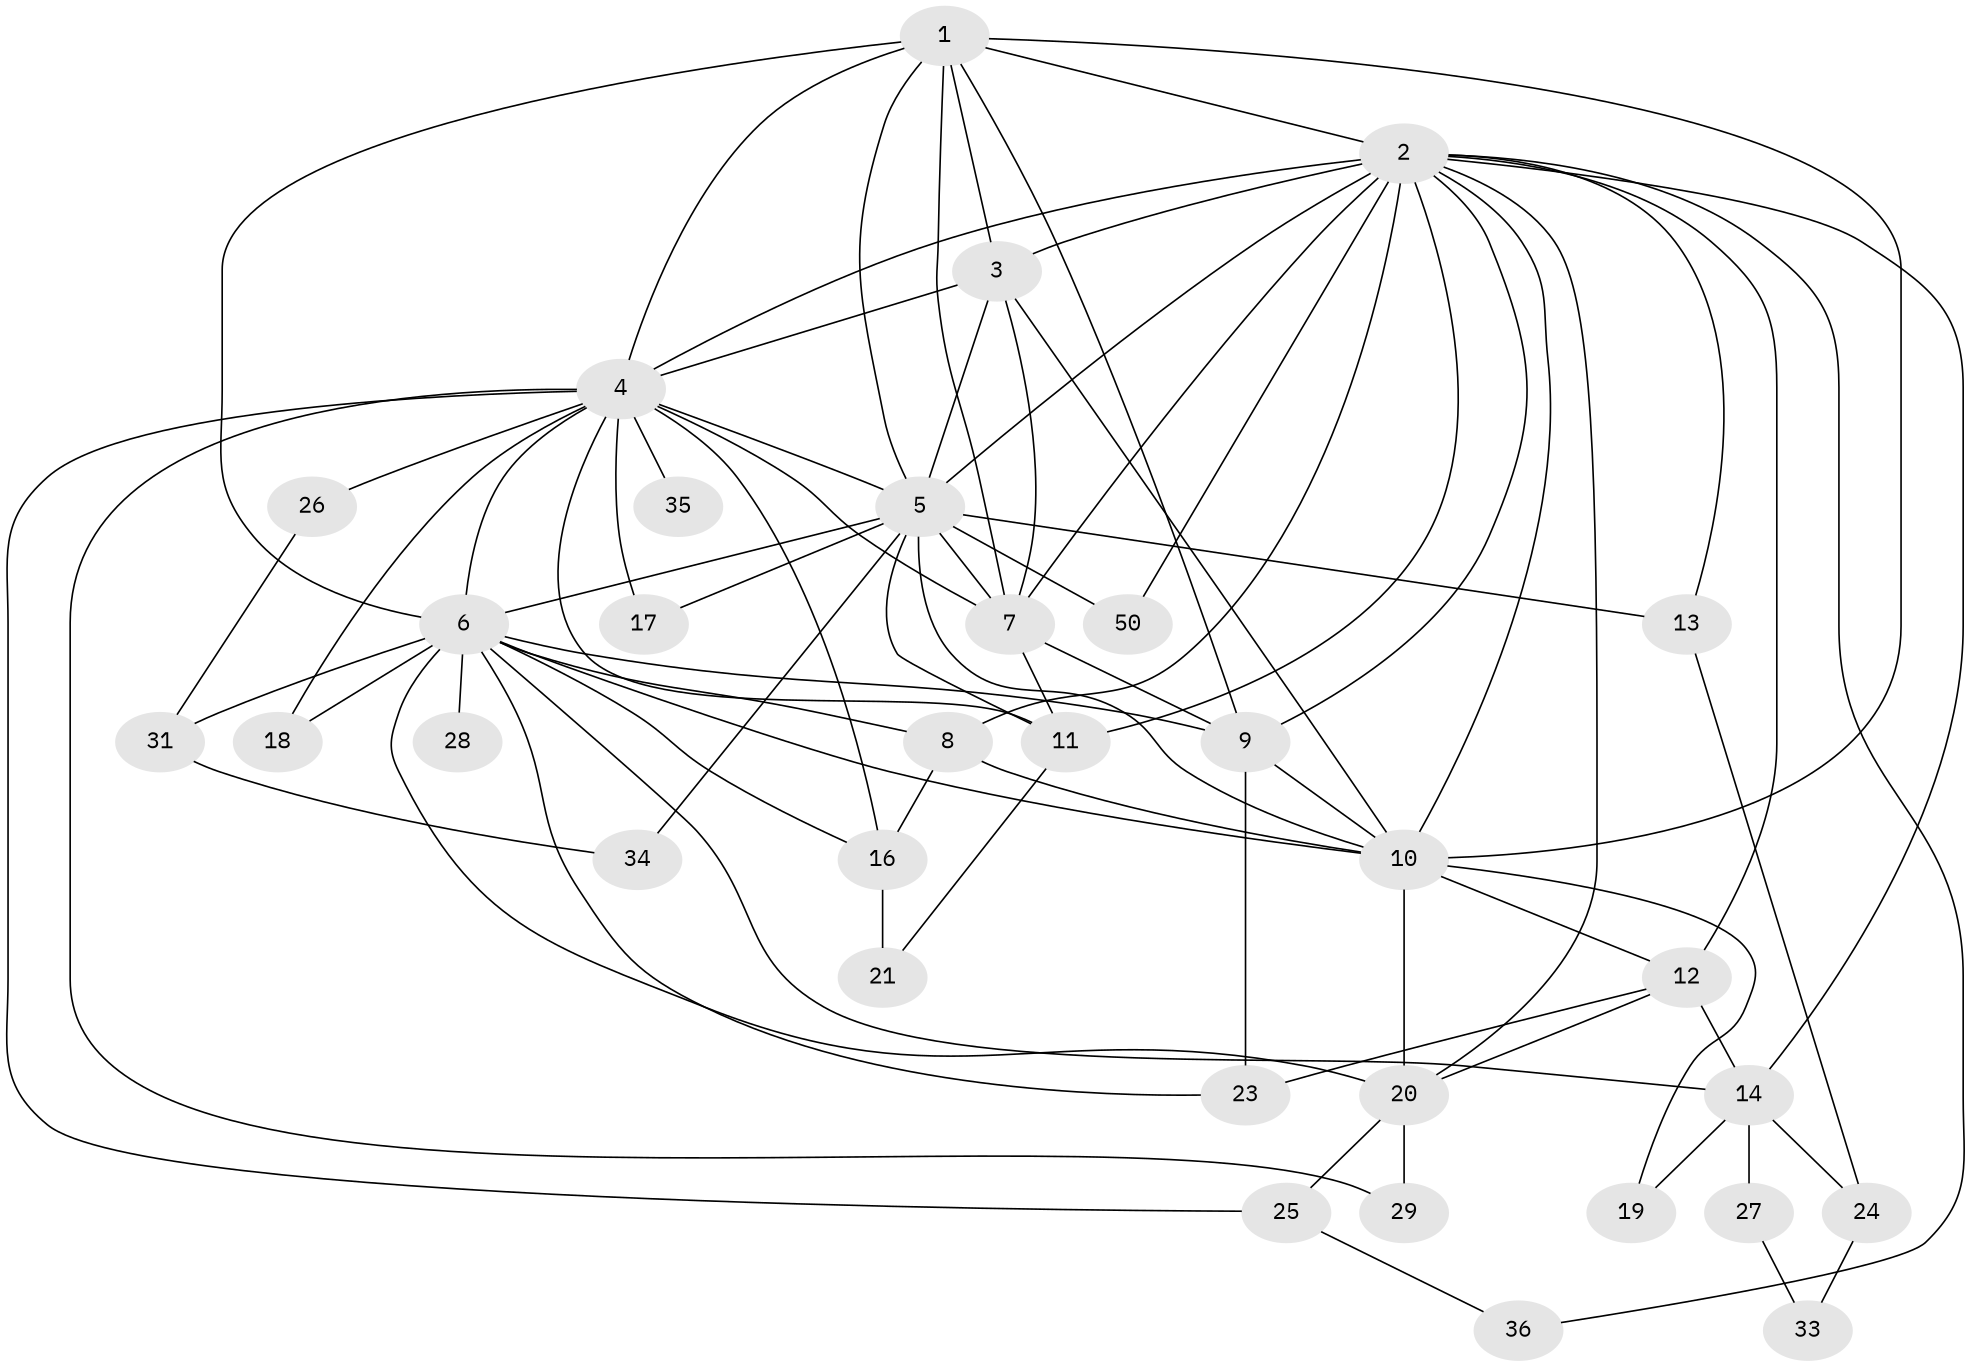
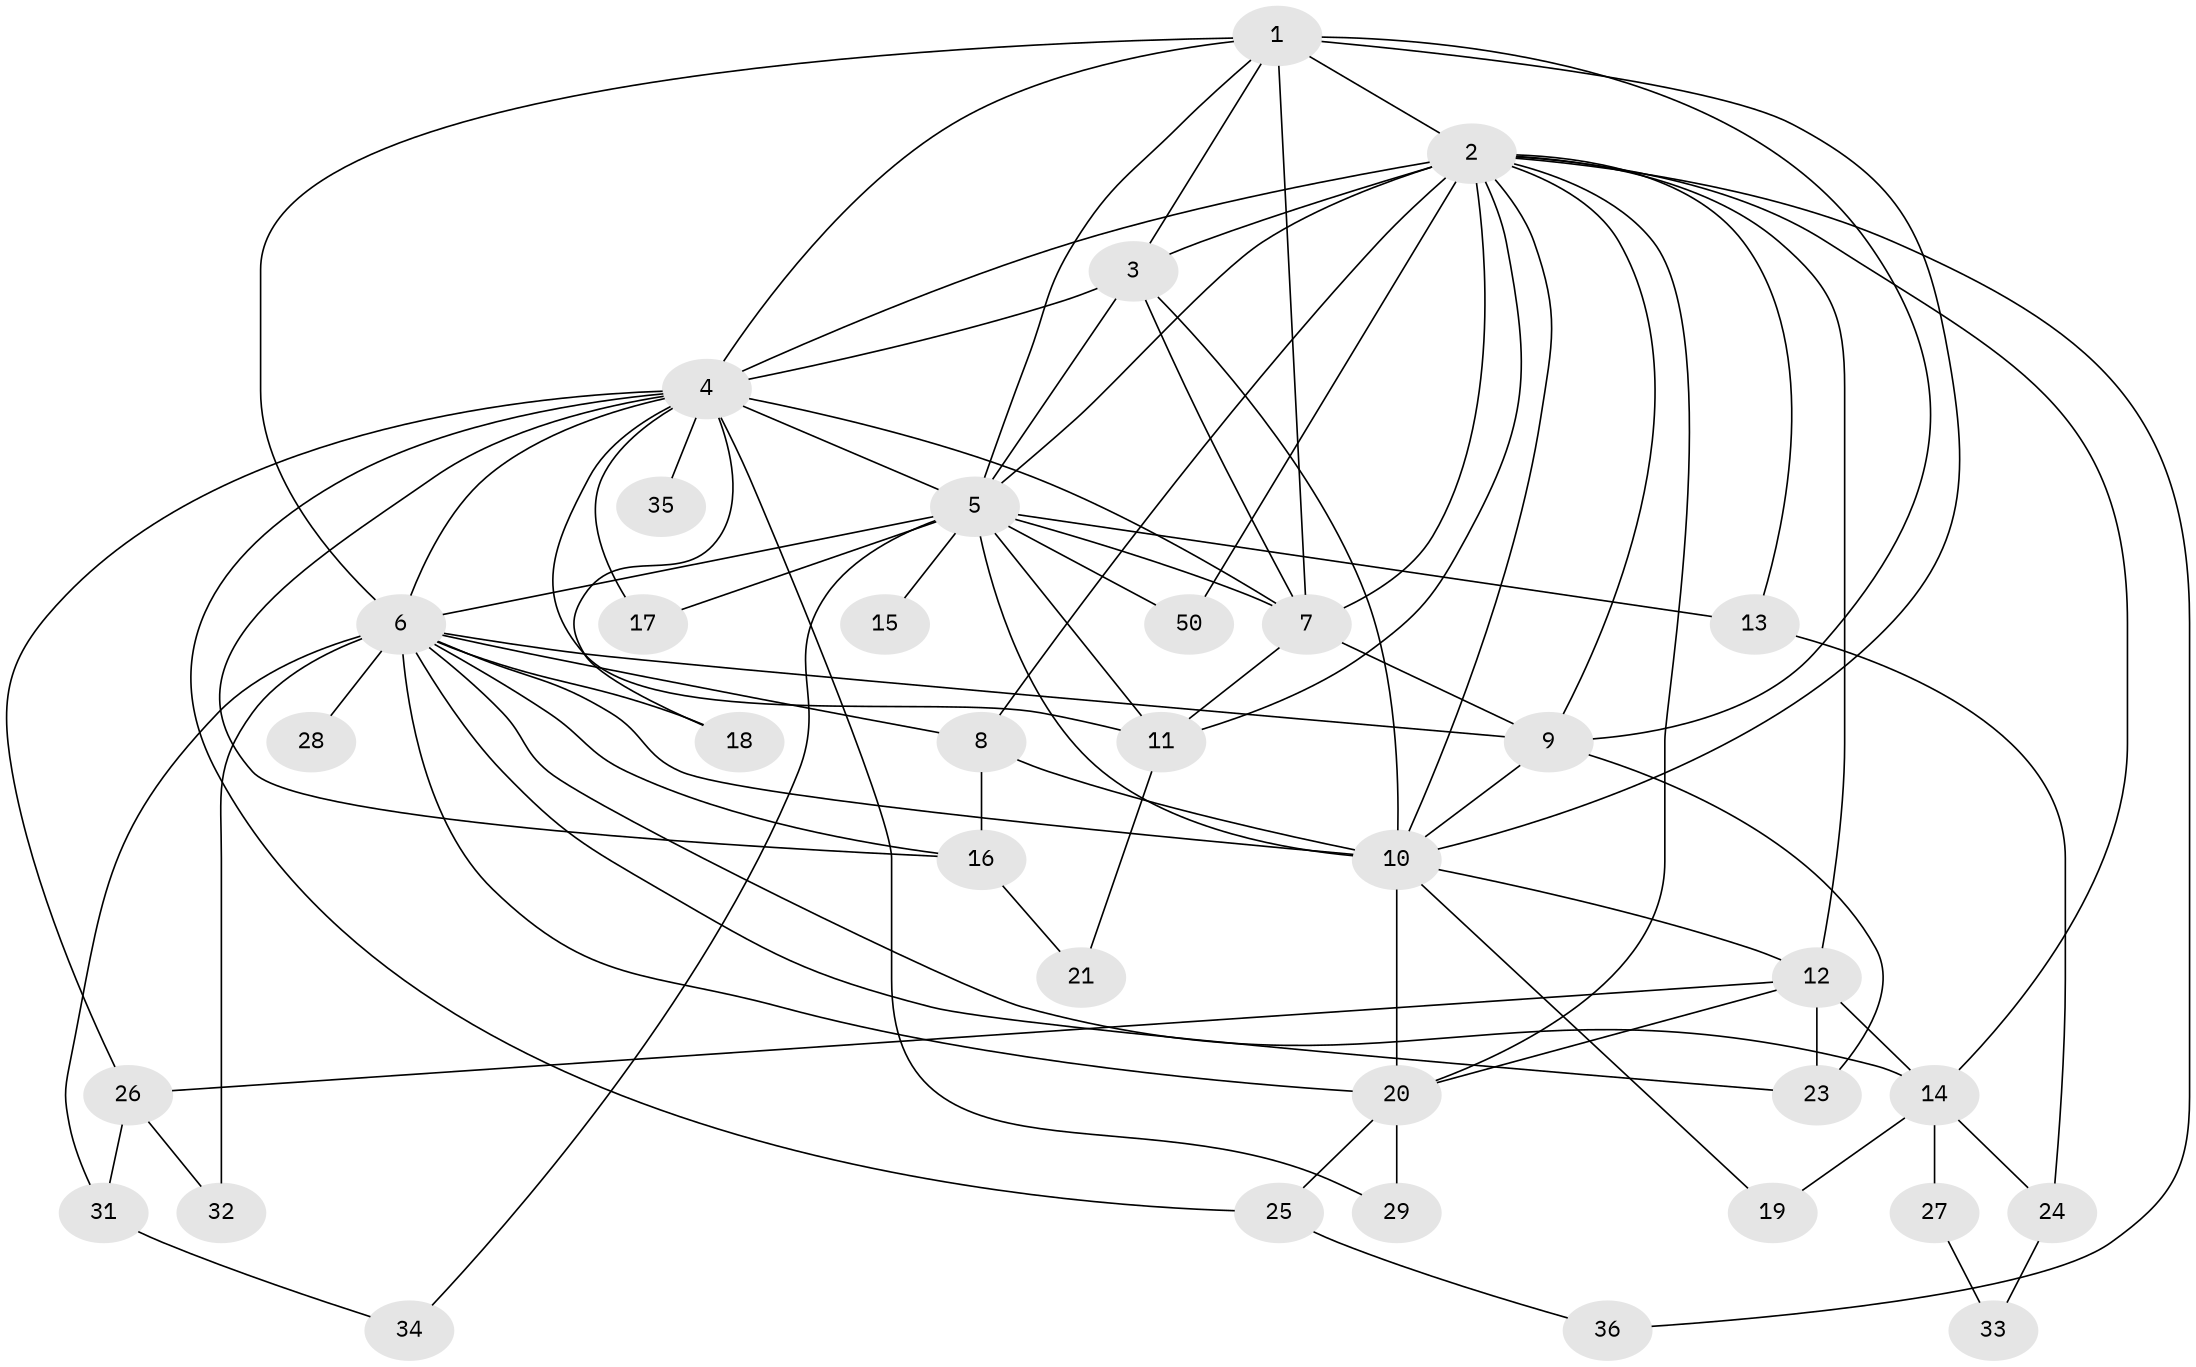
none -> (885, 624)
none -> (973, 1036)
none -> (221, 1213)
